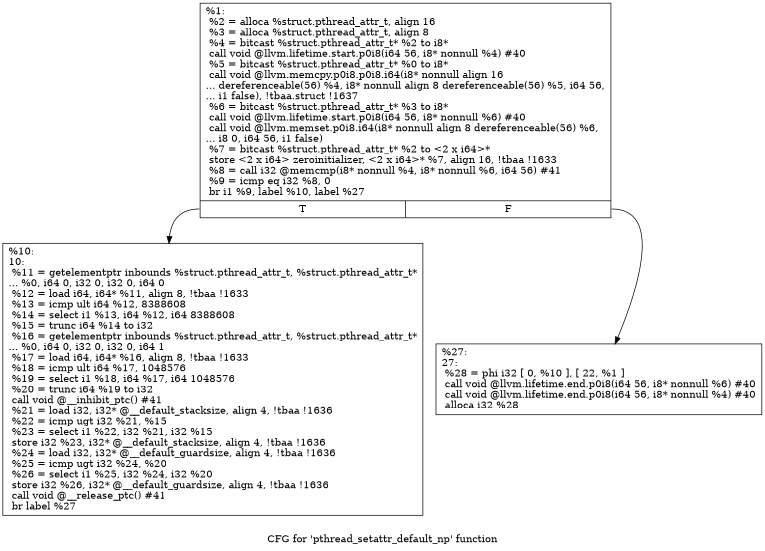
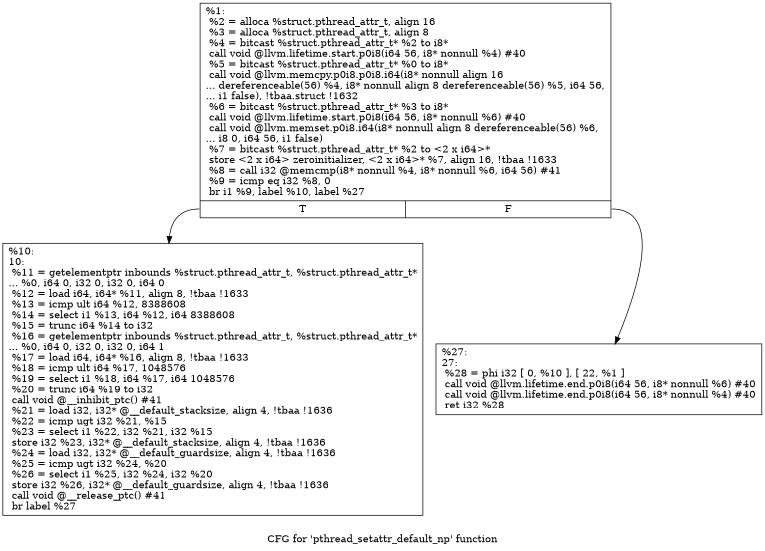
(282, 96) -> (282, 96)
(480, 406) -> (473, 406)
